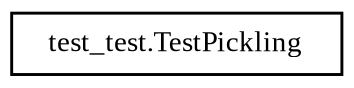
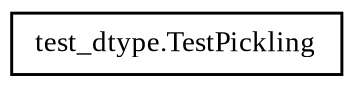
(177, 44) -> (177, 44)
